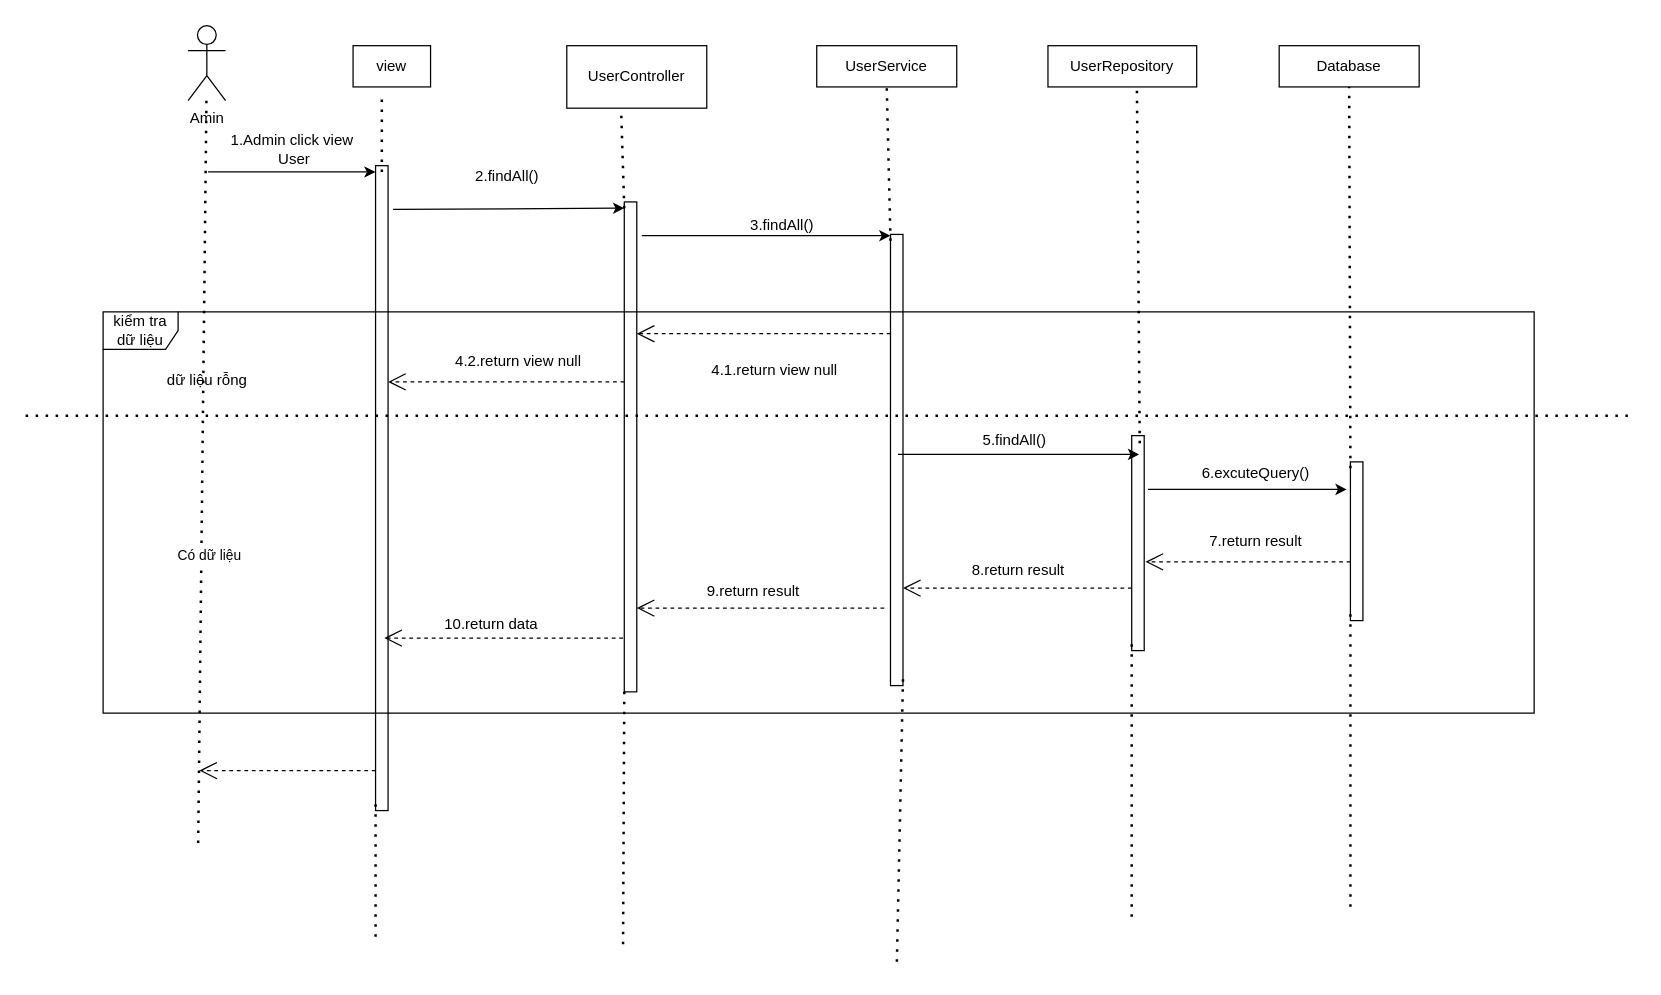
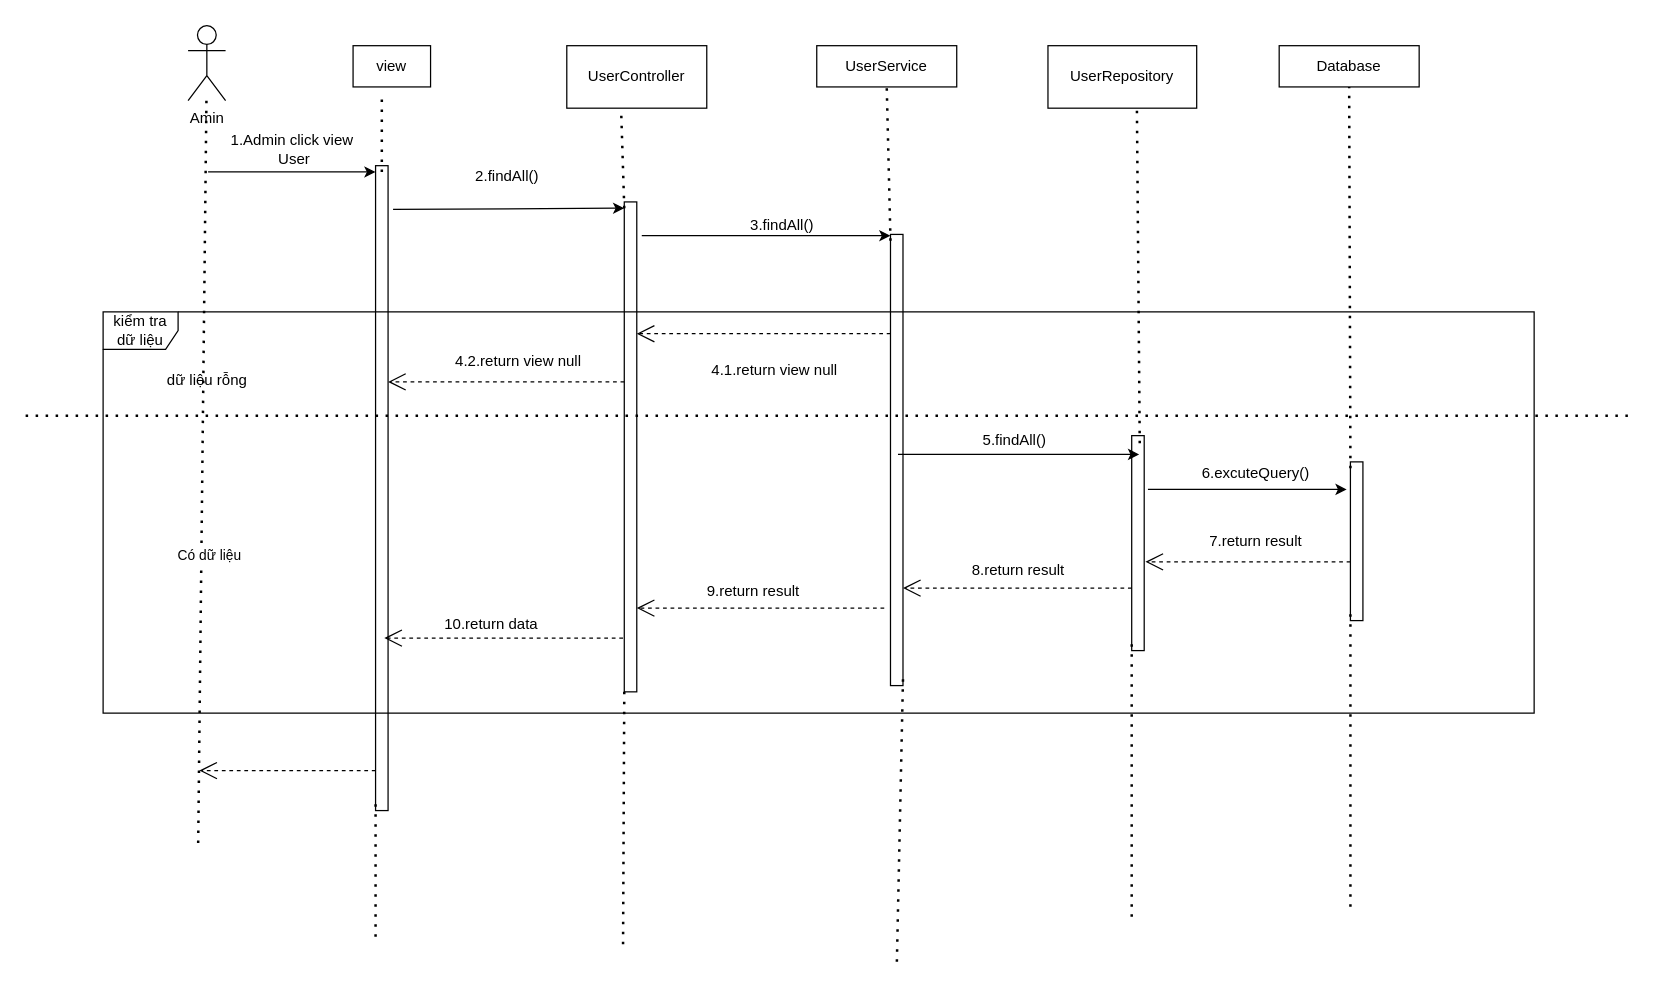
(1123, 66) -> (1123, 77)
